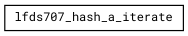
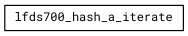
(94, 18) -> (94, 18)
